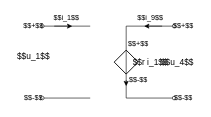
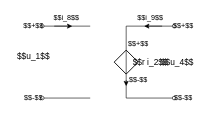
(67, 18) -> (67, 18)
(151, 62) -> (151, 62)
